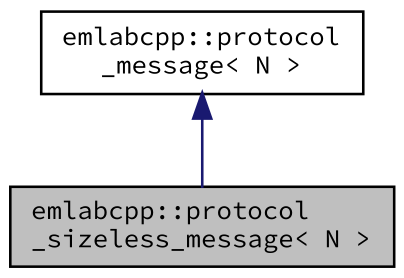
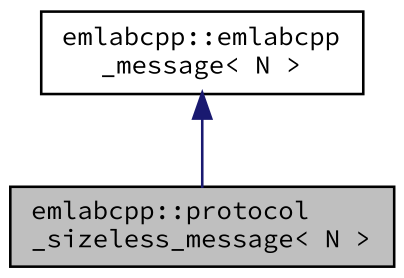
(202, 53) -> (202, 53)
